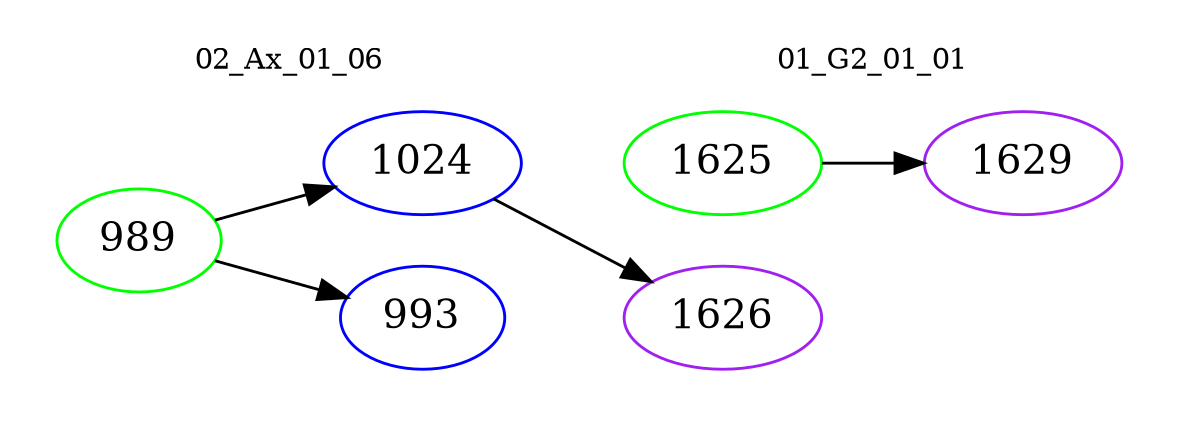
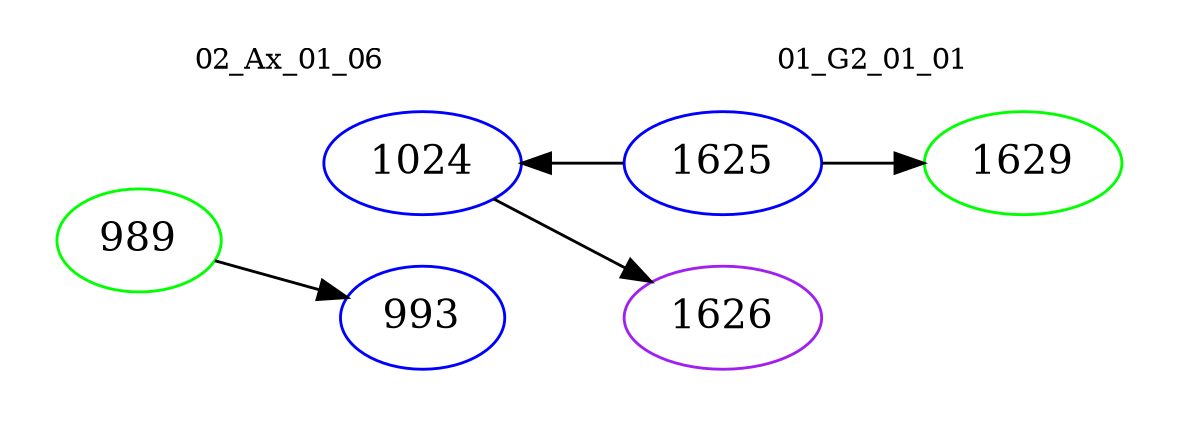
(723, 163) -> (723, 163)
(1023, 163) -> (1023, 163)
(261, 207) -> (584, 163)
